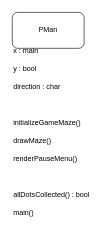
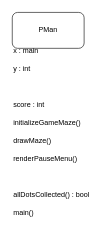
(26, 69) -> (24, 69)
(48, 87) -> none
none -> (48, 105)
